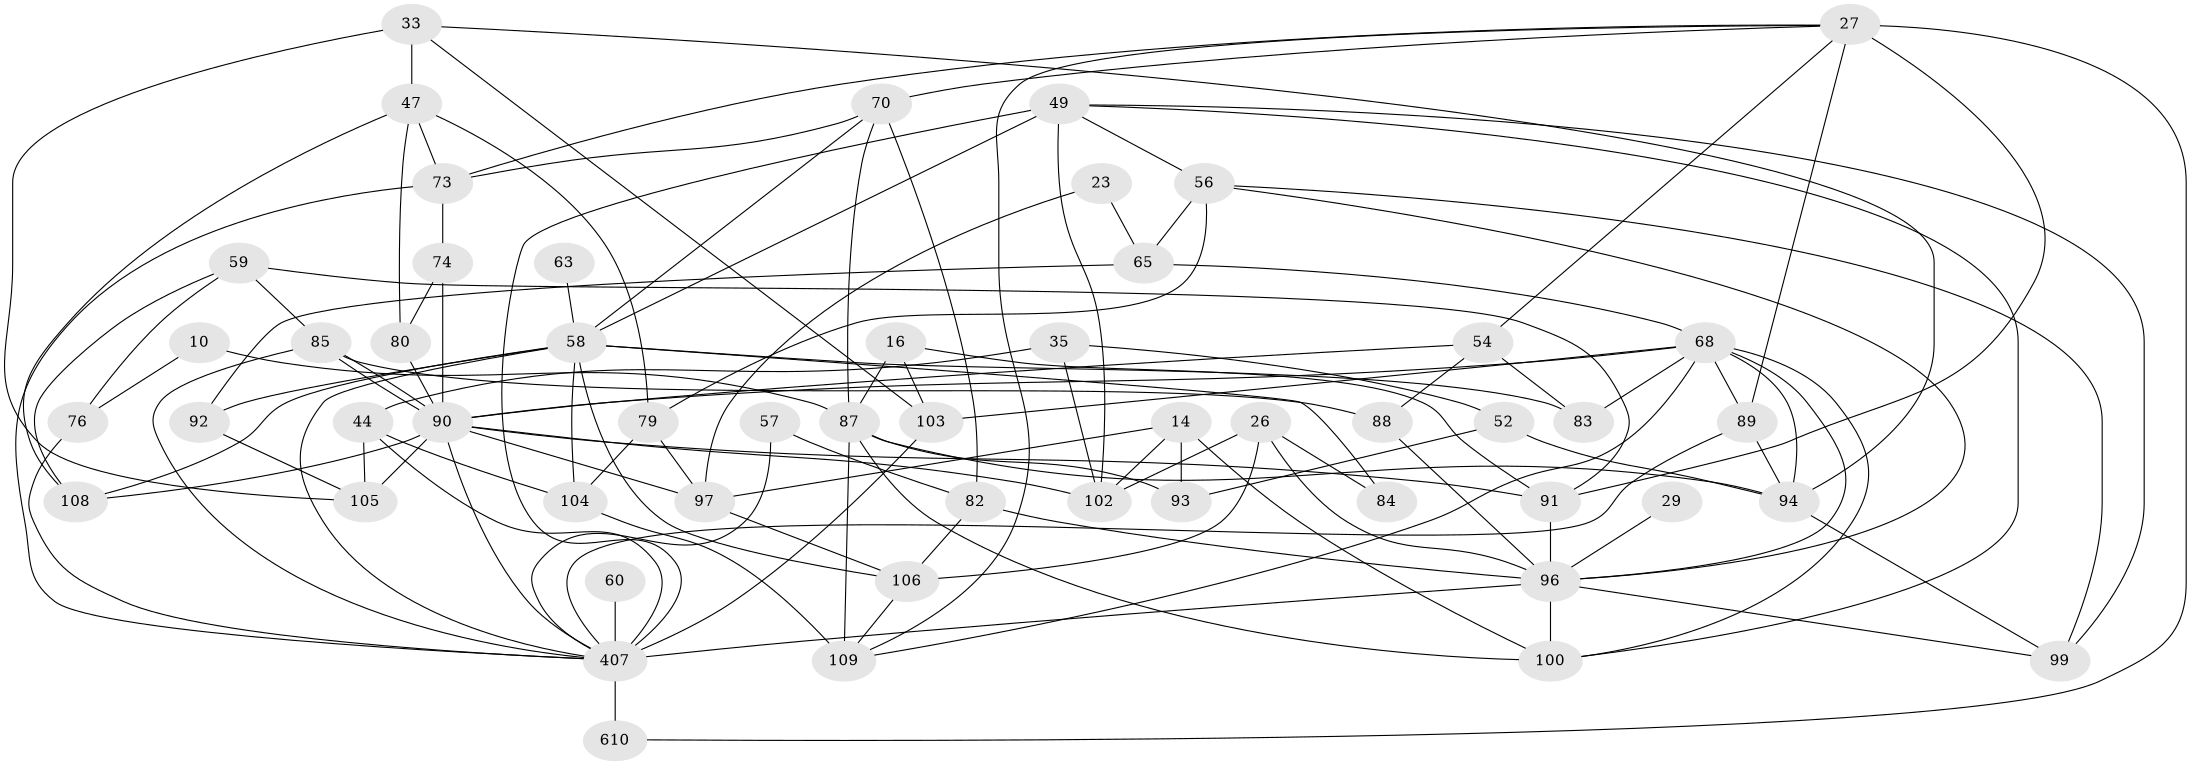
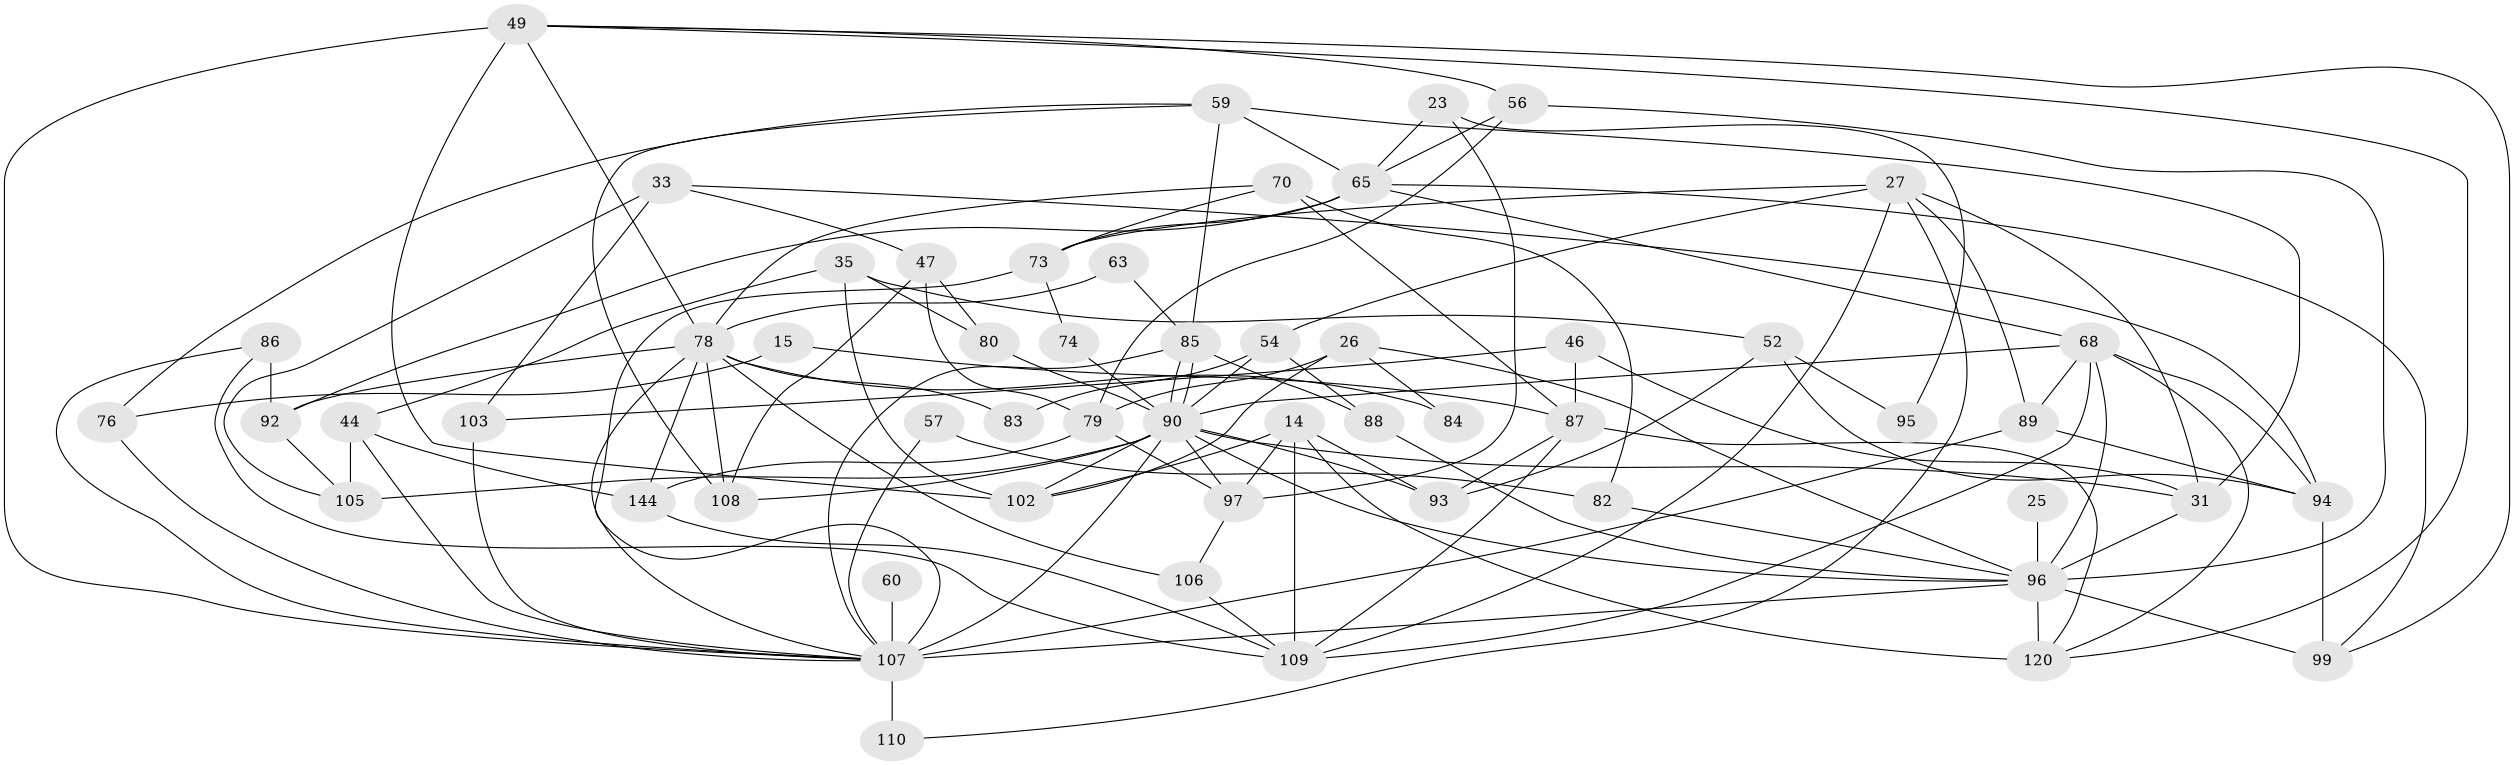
(1364, 48) -> none
(427, 144) -> (1201, 223)
none -> (1292, 144)
(1809, 255) -> (2066, 238)
none -> (1155, 303)
(421, 305) -> (937, 314)
(200, 343) -> (784, 343)
none -> (271, 343)
(577, 343) -> (704, 343)
(896, 343) -> (1575, 343)
(1644, 383) -> none
(1284, 387) -> none
none -> (1907, 422)
none -> (1309, 456)
(1383, 470) -> none
(575, 502) -> (643, 502)
(1551, 502) -> (2201, 502)
(1672, 502) -> (2038, 502)
(942, 541) -> none
none -> (1295, 542)
(1127, 555) -> (1205, 385)
none -> (1612, 560)
(615, 661) -> (892, 661)
(1551, 661) -> (2039, 661)
(615, 741) -> (892, 741)
